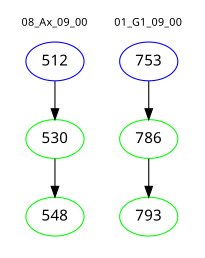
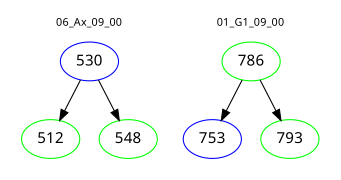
(55, 23) -> (89, 23)
(55, 61) -> (51, 139)
(55, 95) -> (73, 95)
(149, 95) -> (234, 95)
(55, 139) -> (89, 61)
